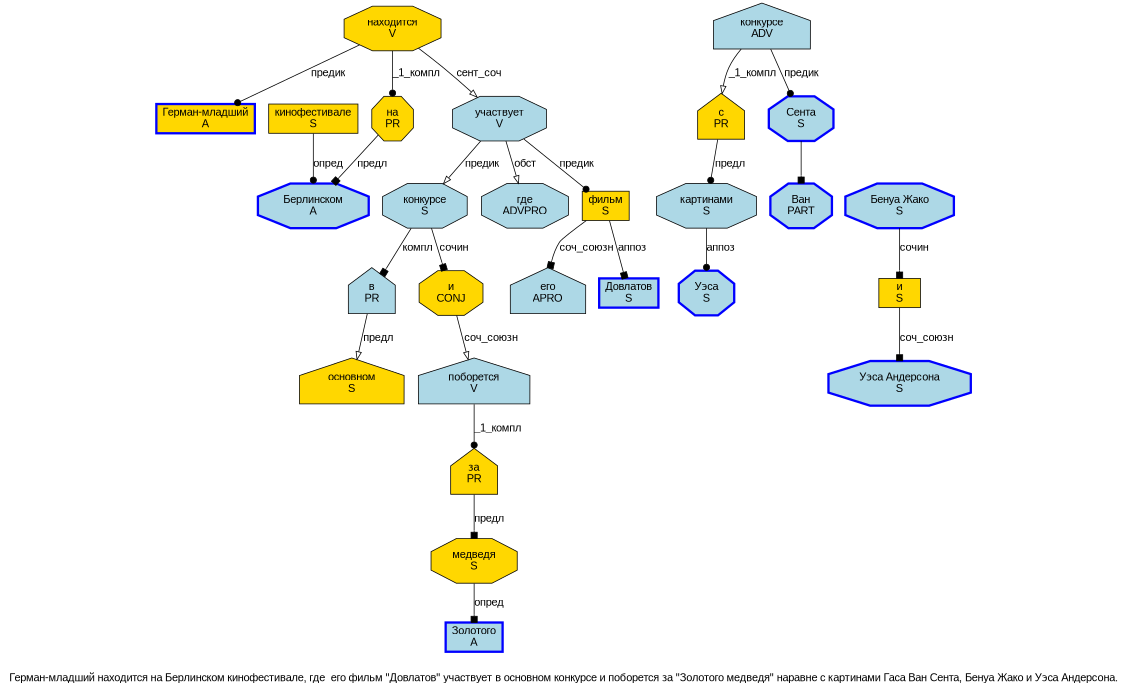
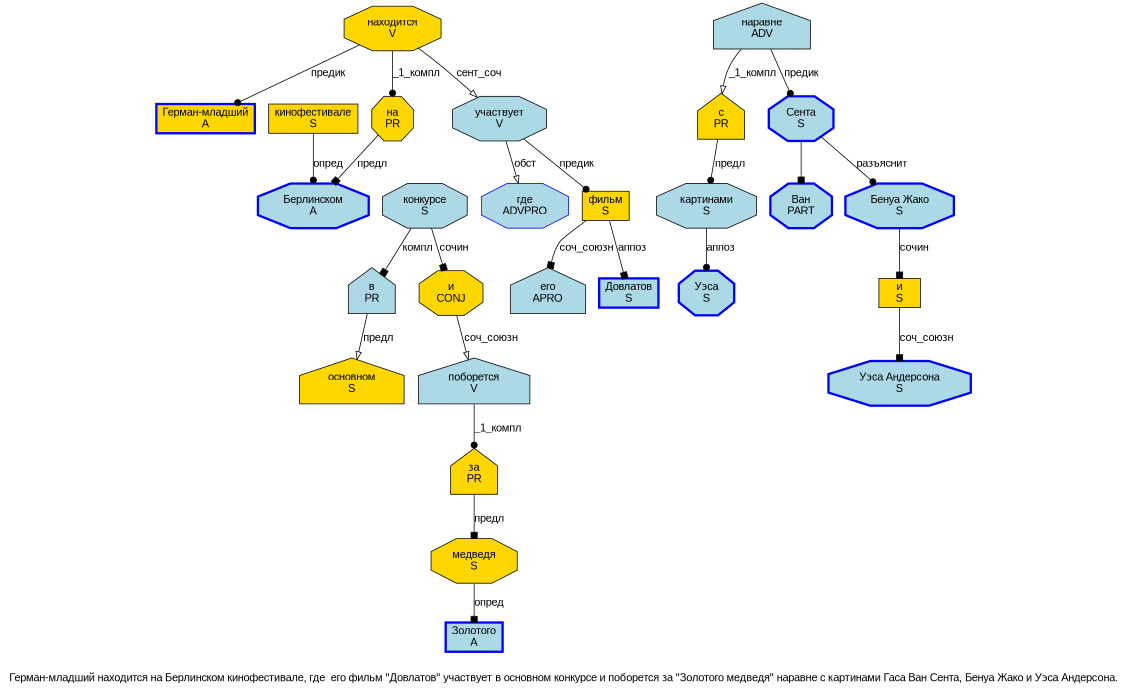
(762, 28) -> (762, 28)
none -> (846, 158)
(465, 159) -> none
(525, 206) -> (525, 206)
